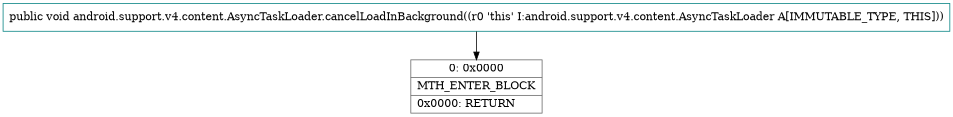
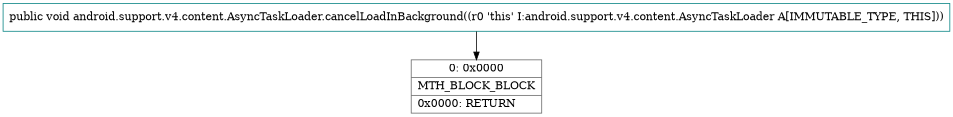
(476, 86) -> (476, 86)
